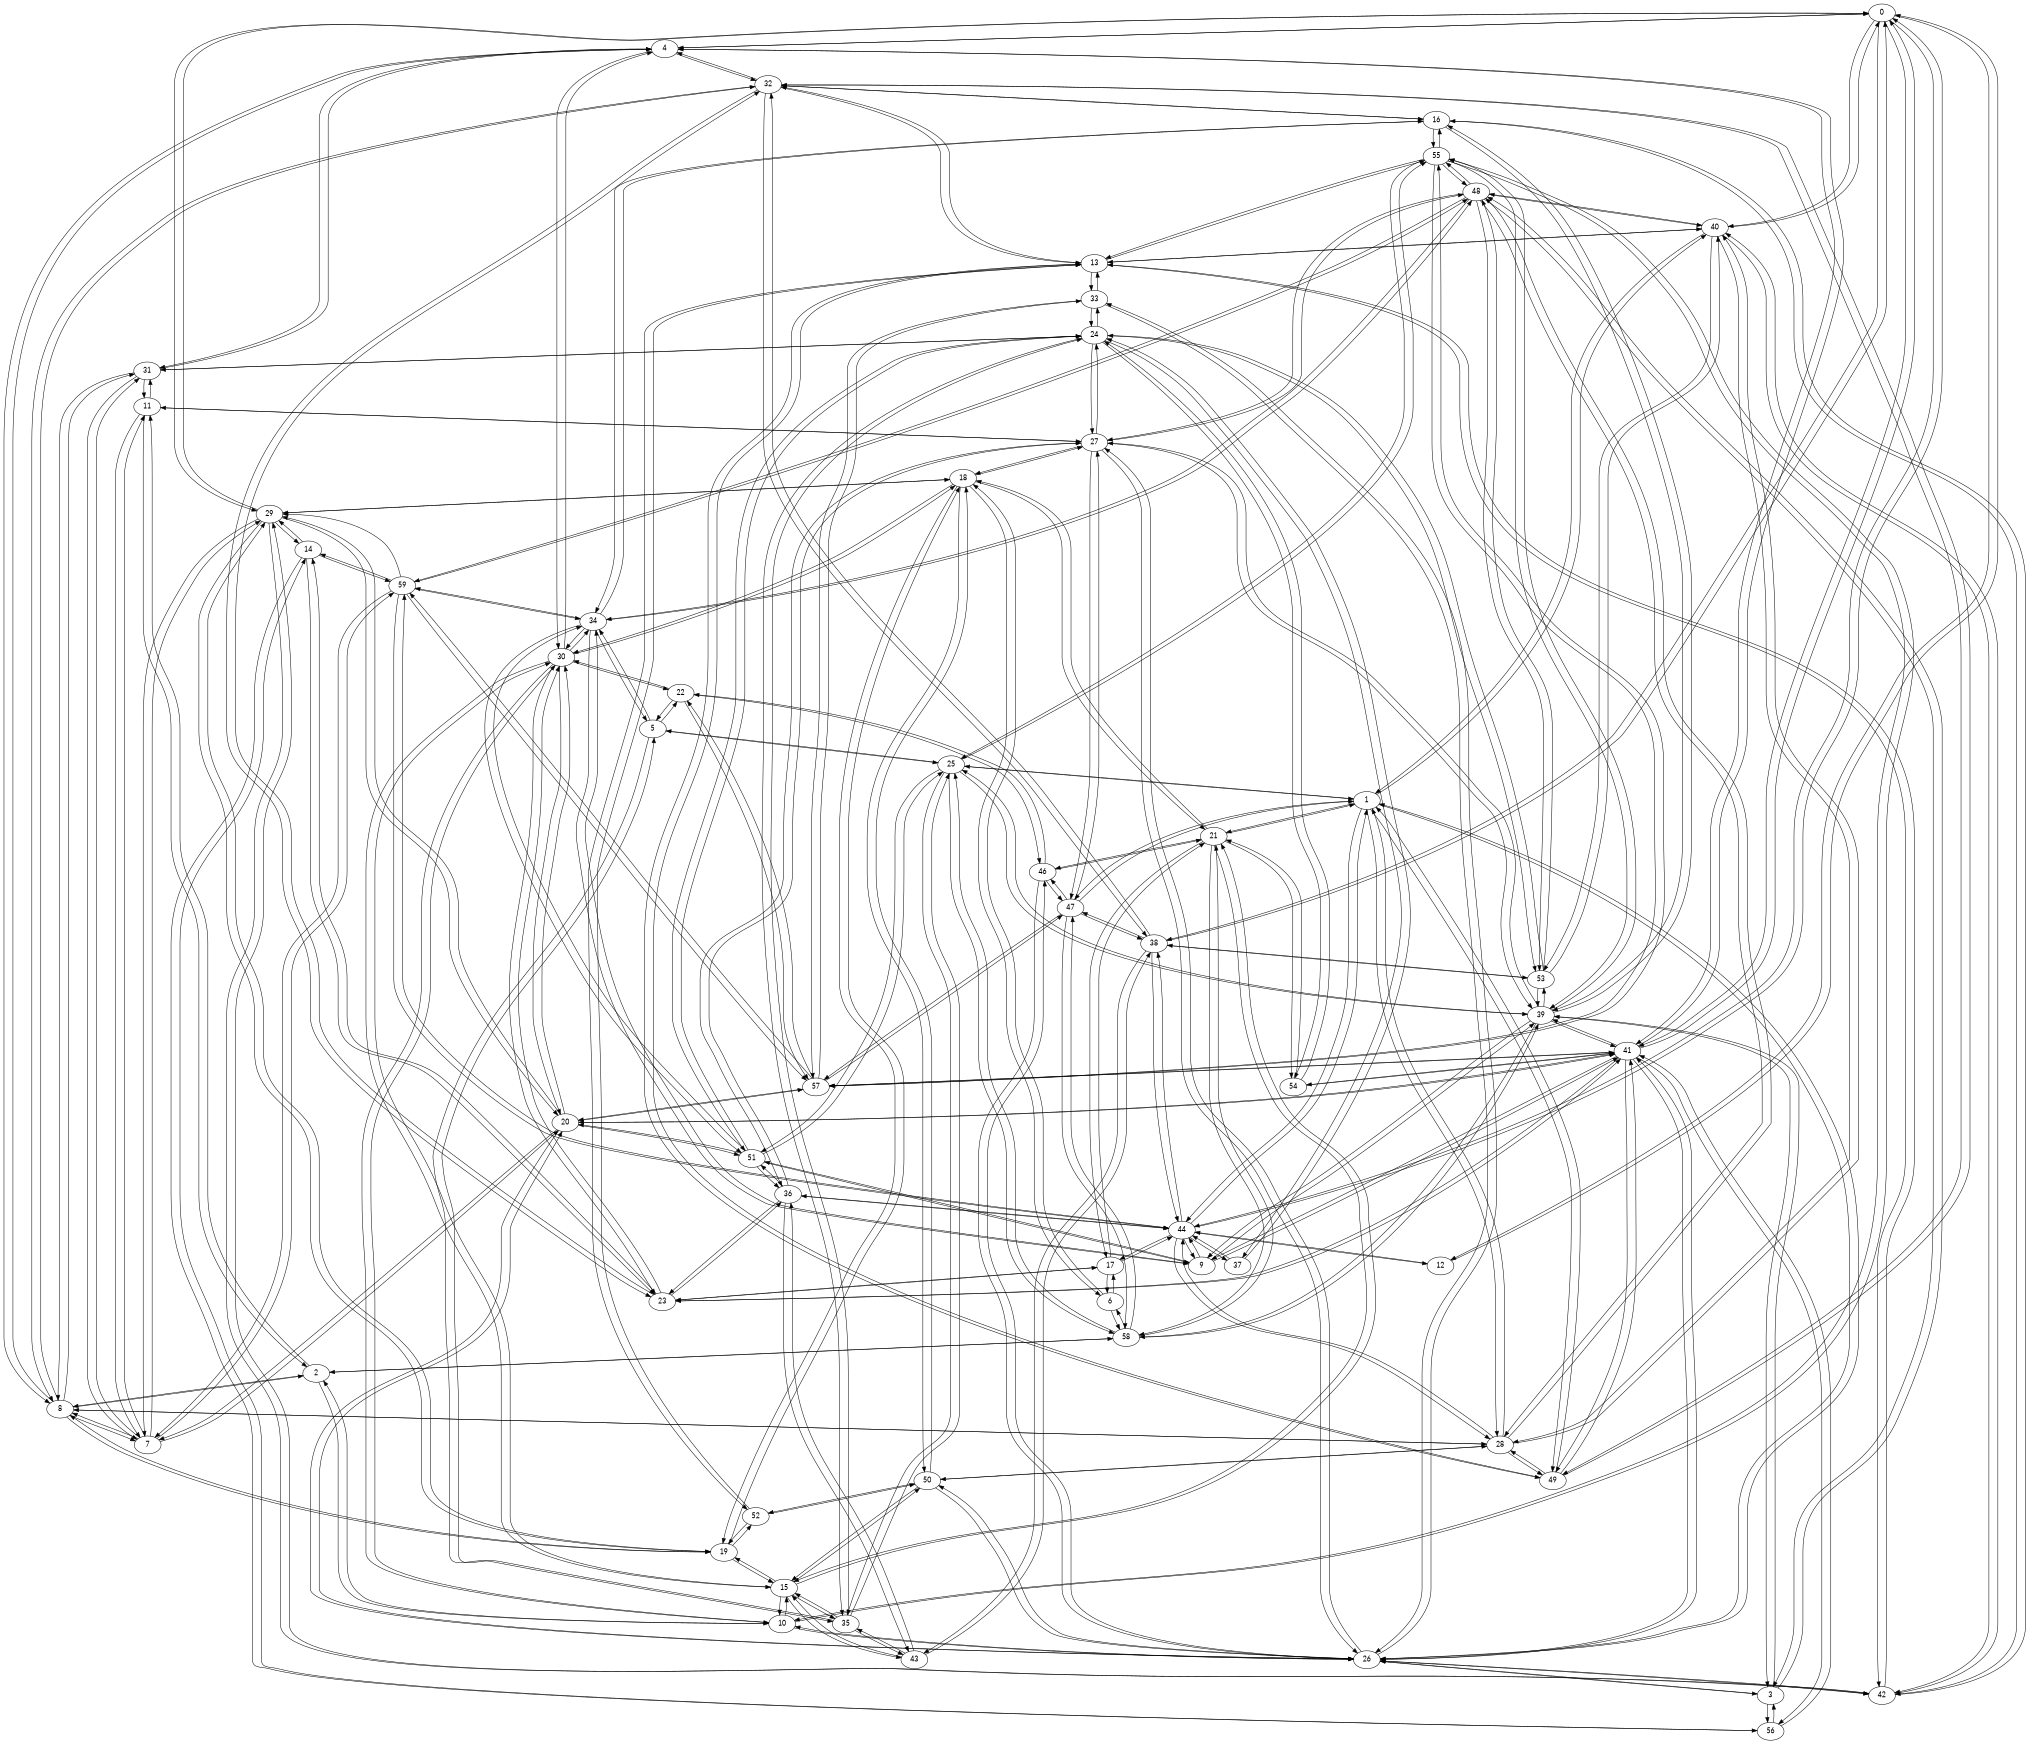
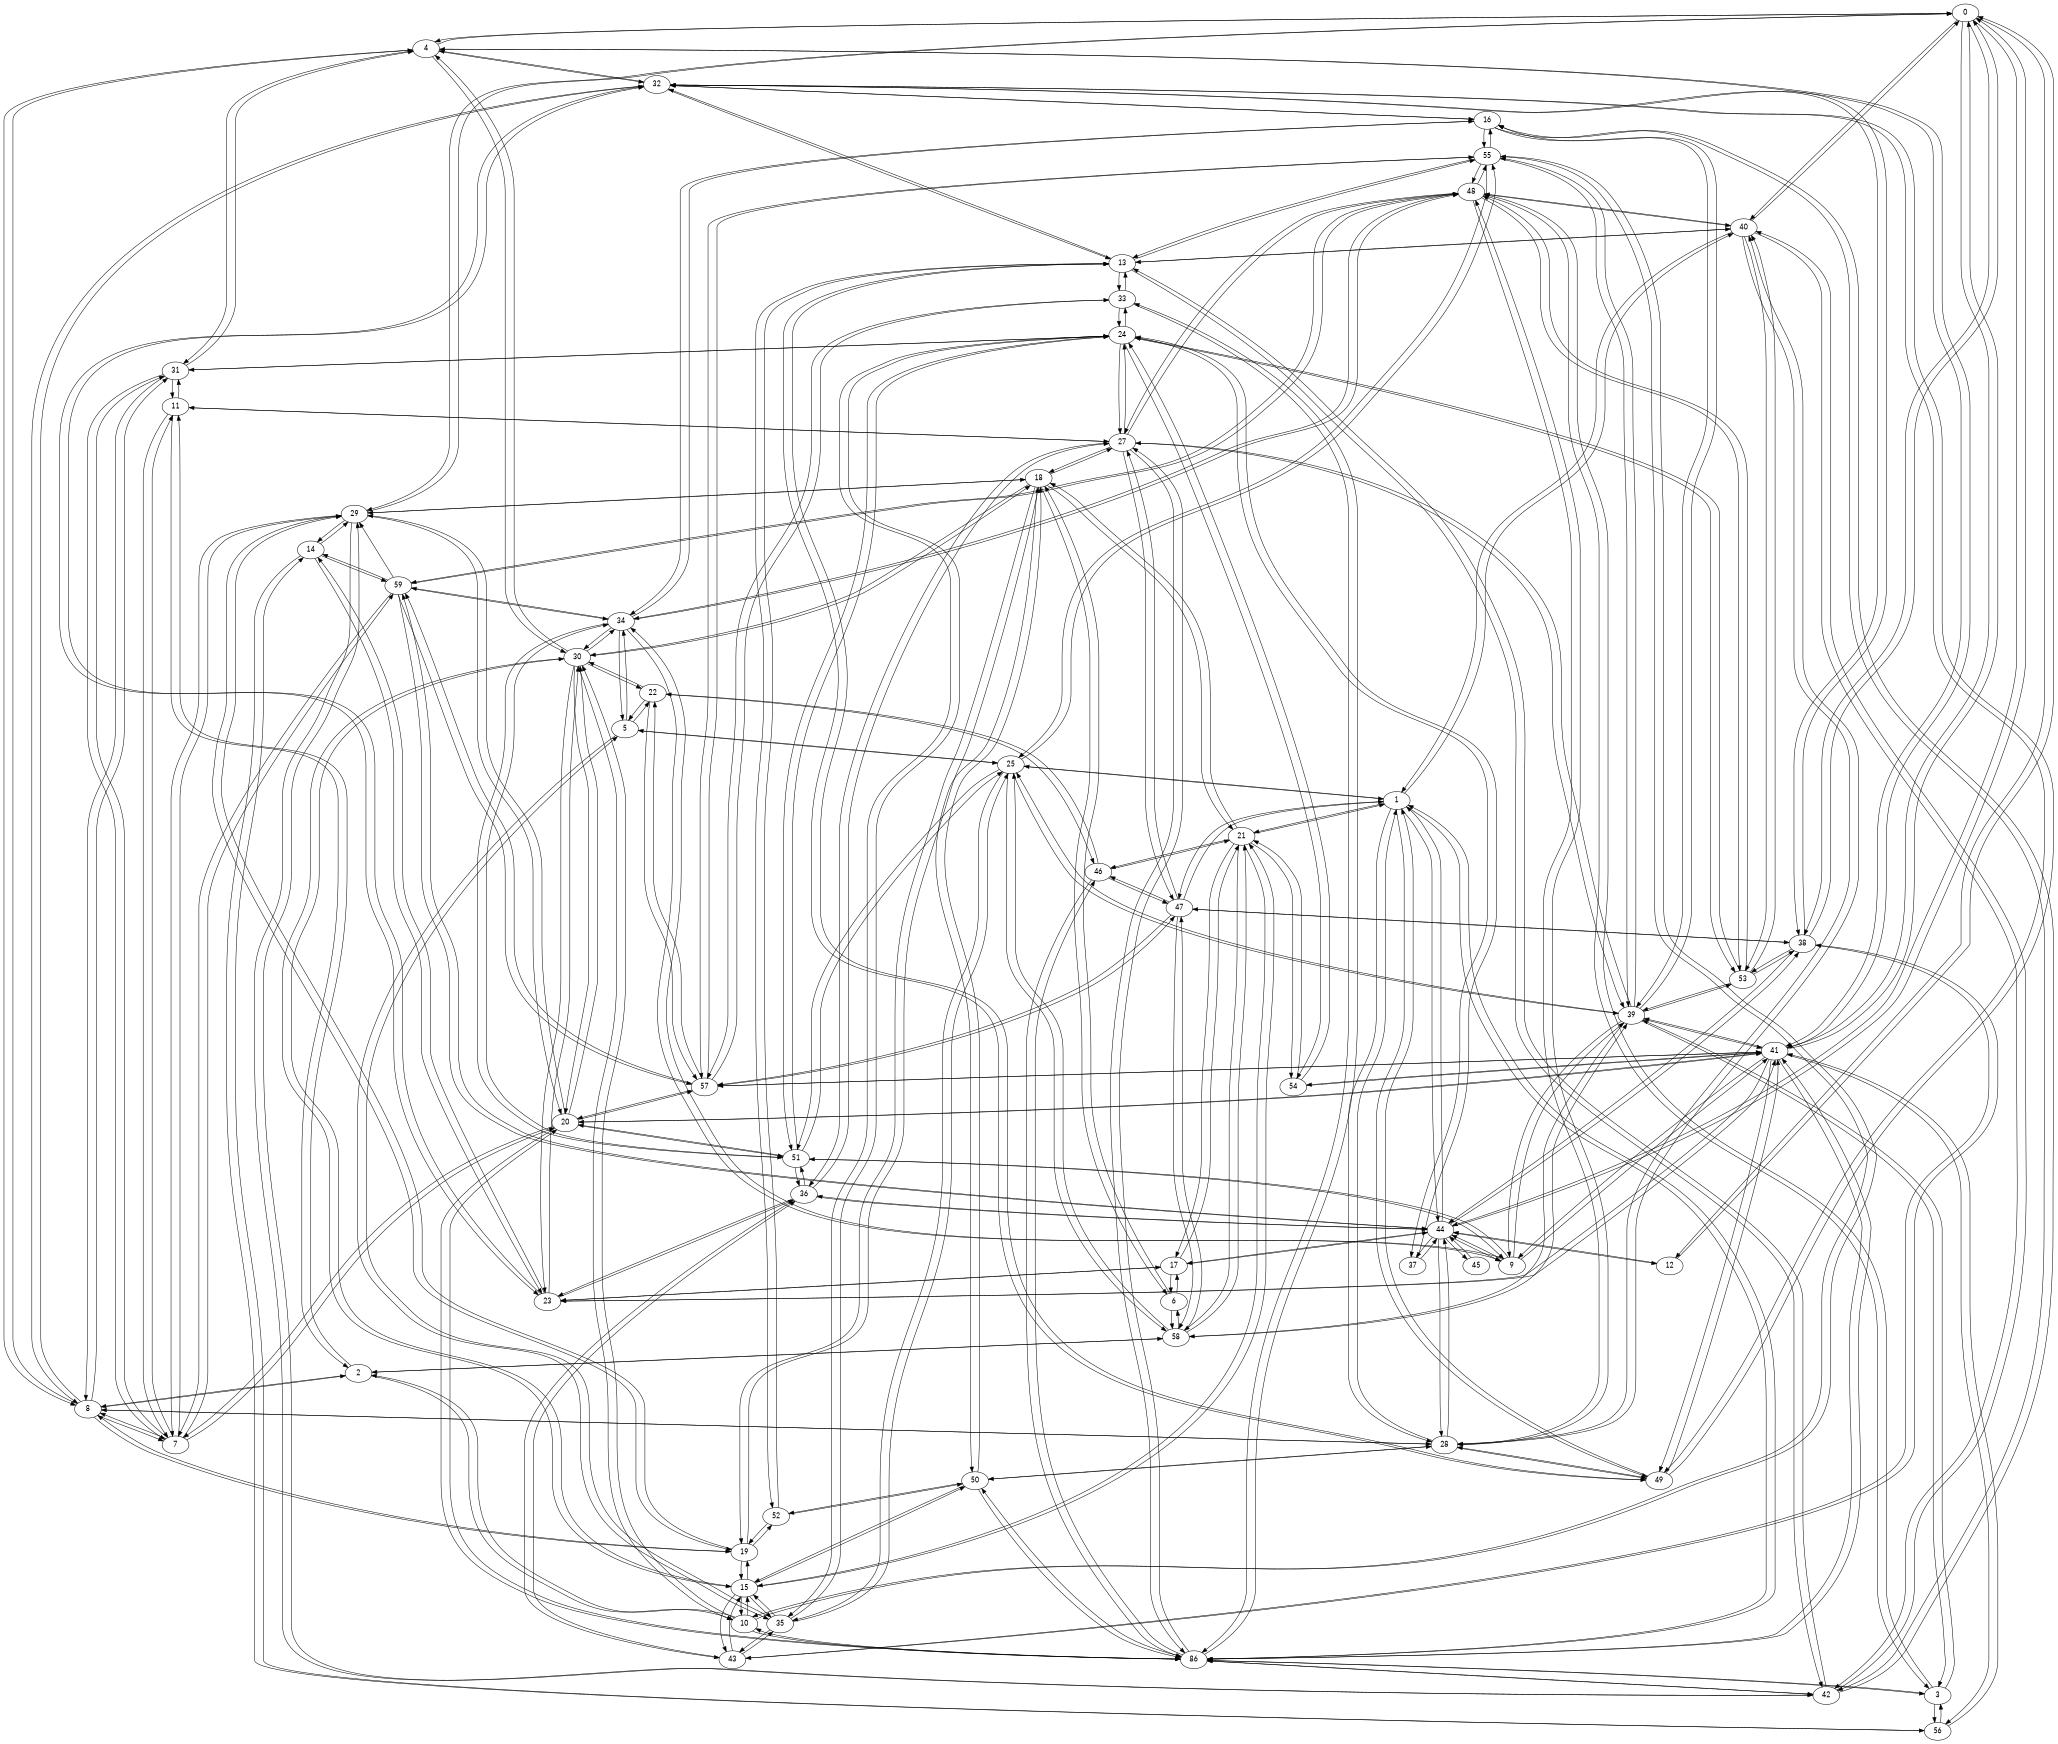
none -> (1476, 1266)
(1367, 1660) -> (1194, 1660)
